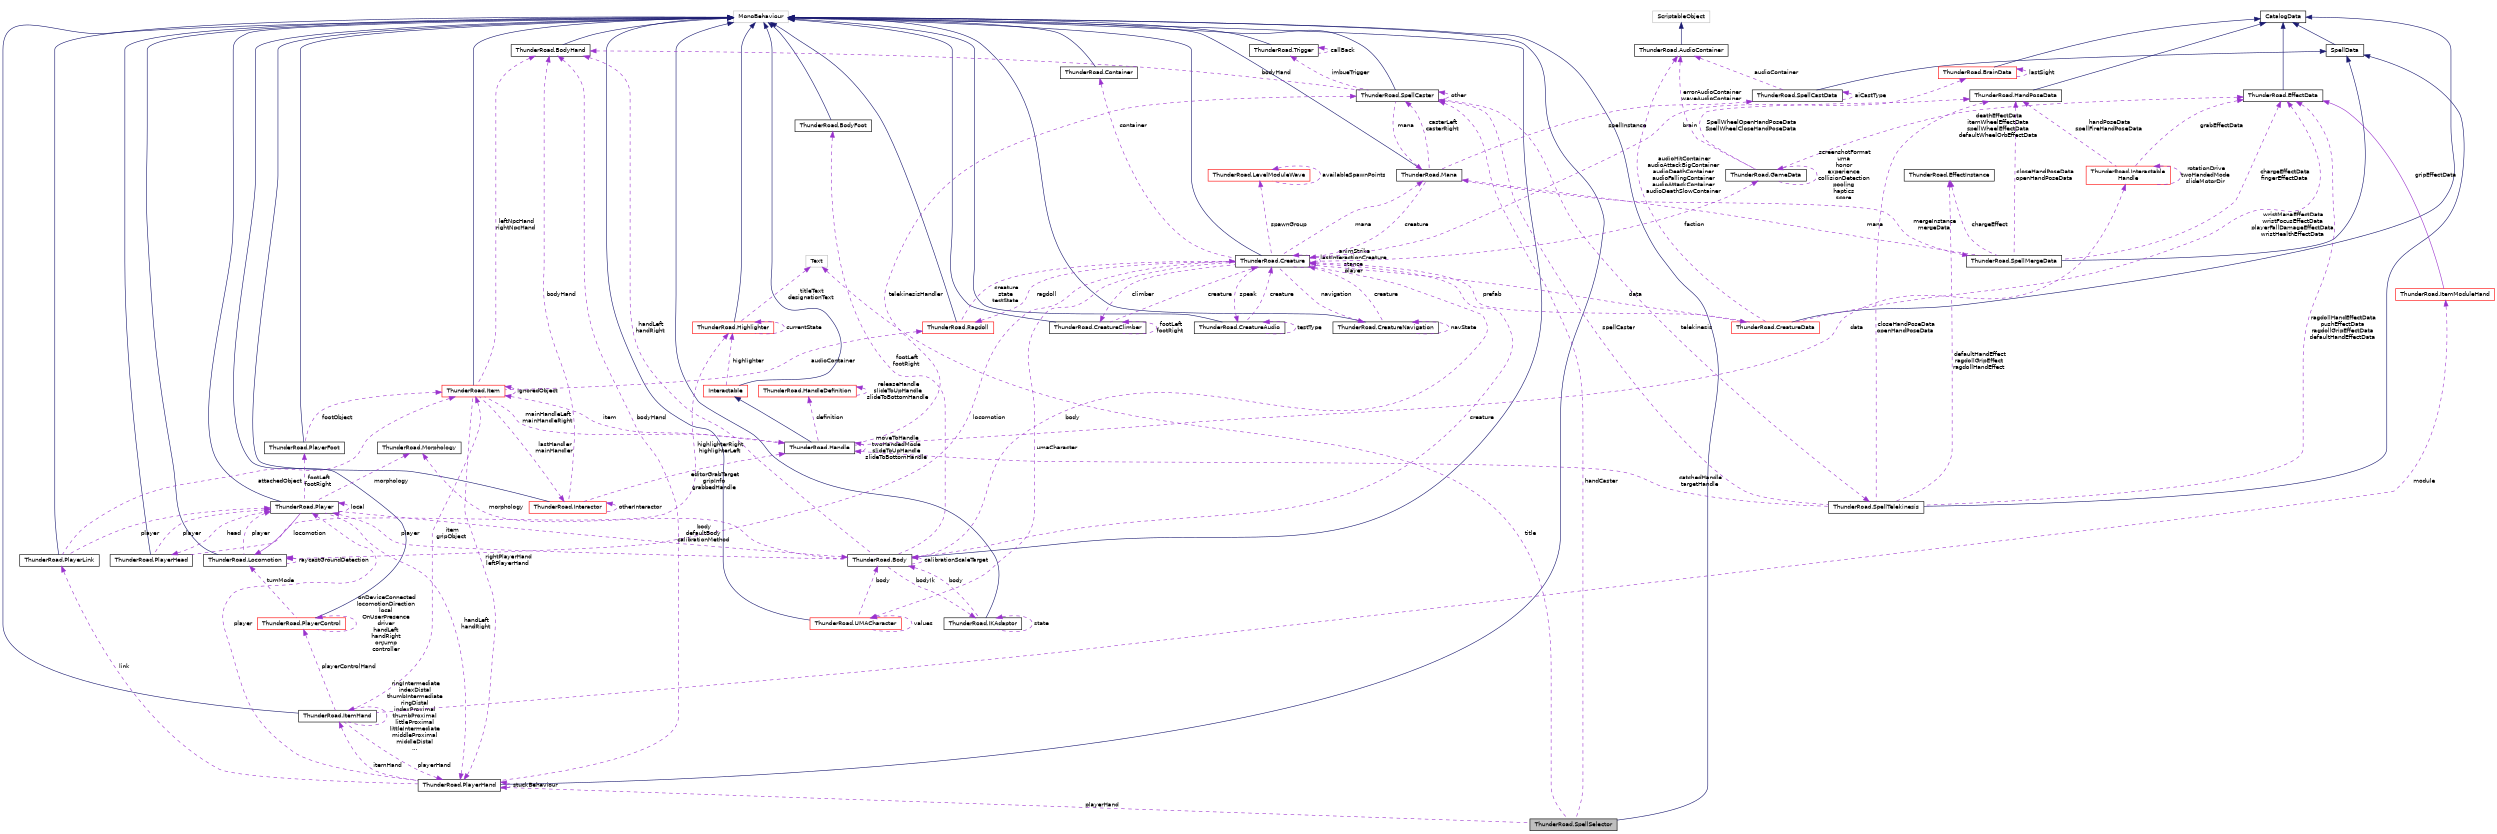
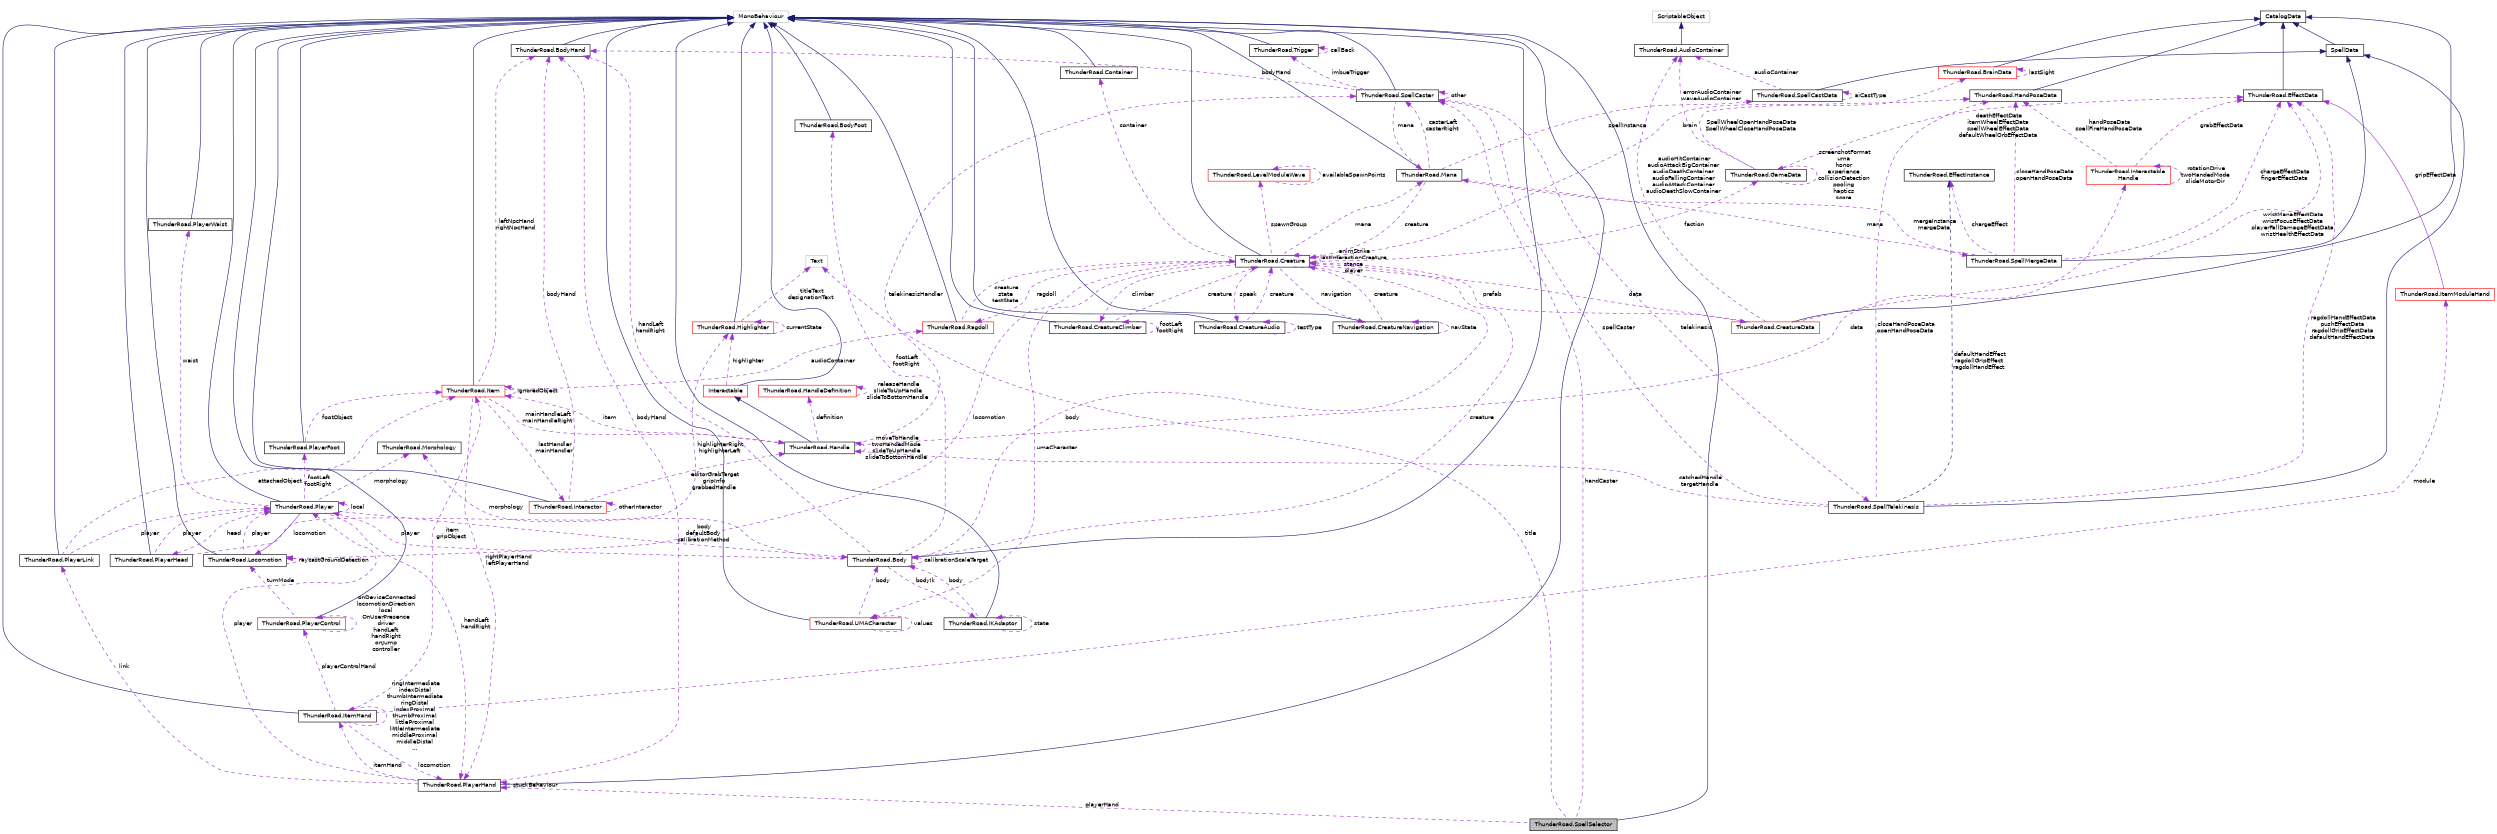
none -> (190, 225)
(1952, 360) -> (1952, 360)
(433, 766) -> (433, 766)
